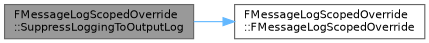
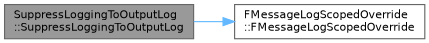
(99, 22) -> (99, 22)
